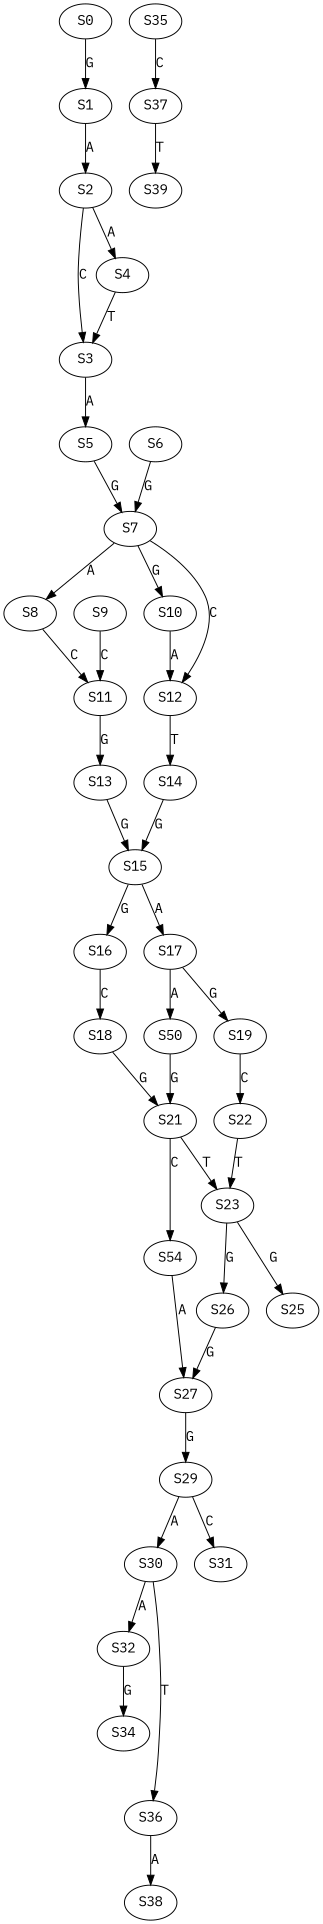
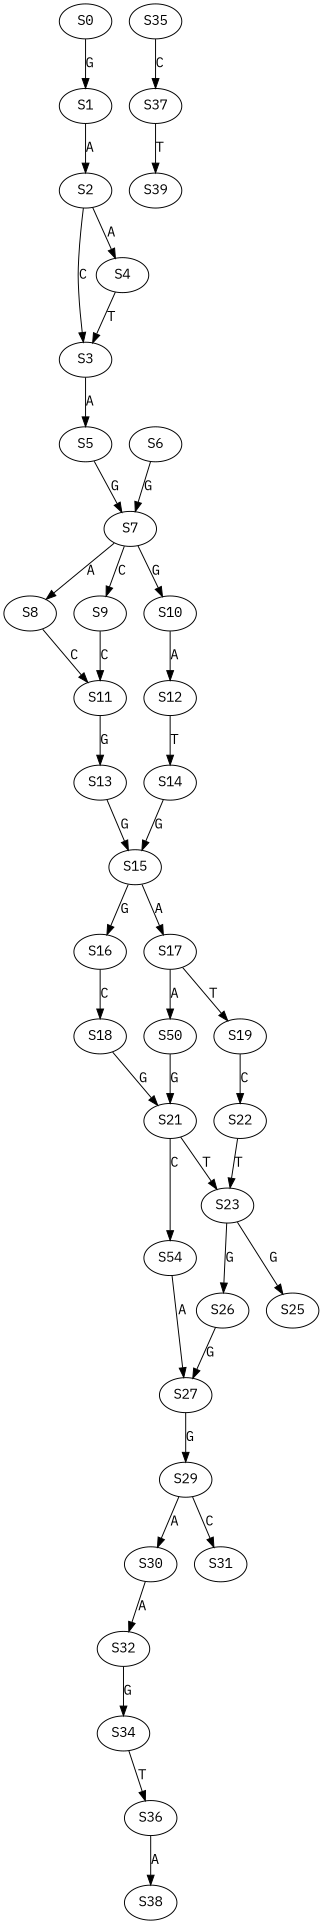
(206, 598) -> (117, 567)
(213, 994) -> (213, 994)
(161, 1686) -> (136, 1771)
